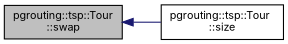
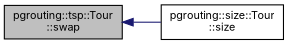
(222, 22) -> (222, 22)
